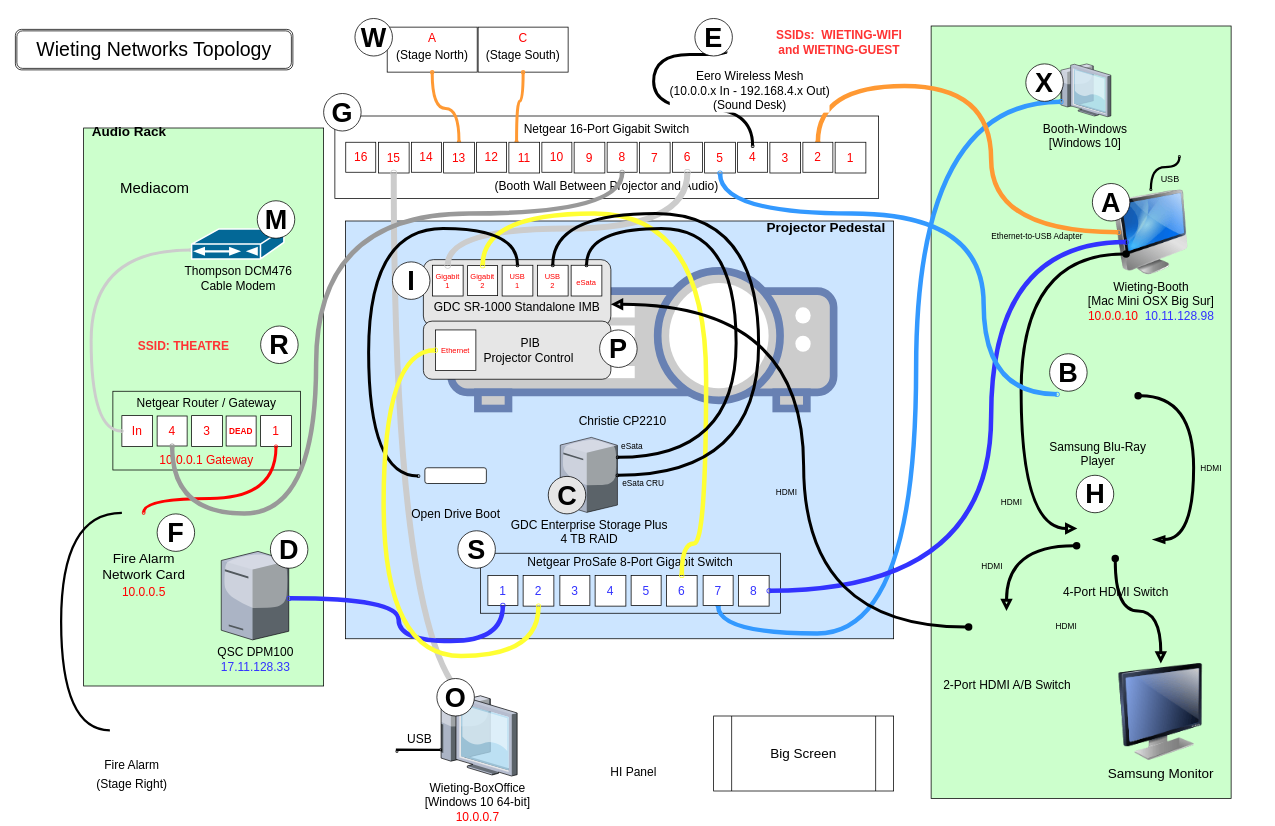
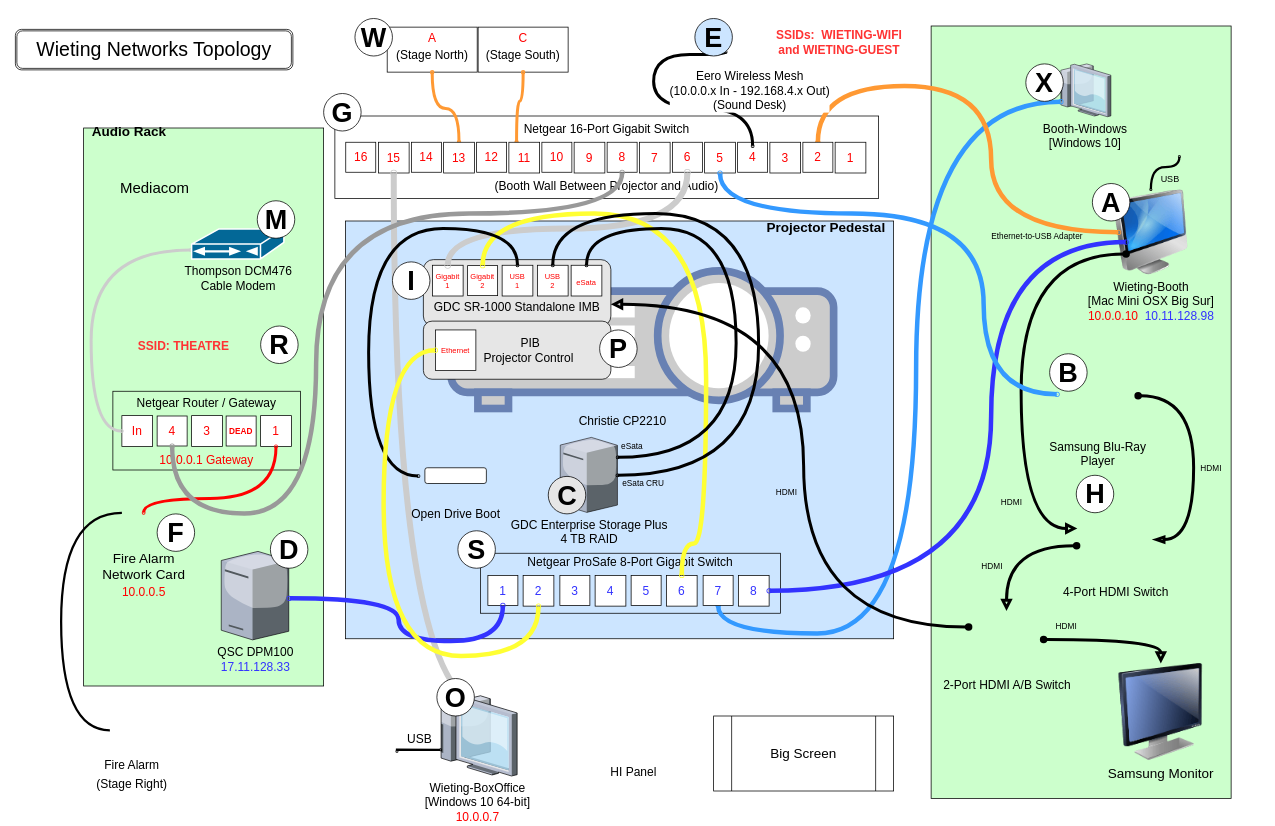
(714, 37) -> (714, 37)
(1135, 610) -> (1103, 641)
